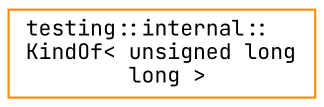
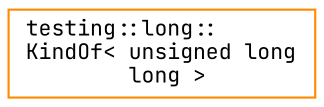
(162, 54) -> (162, 54)
